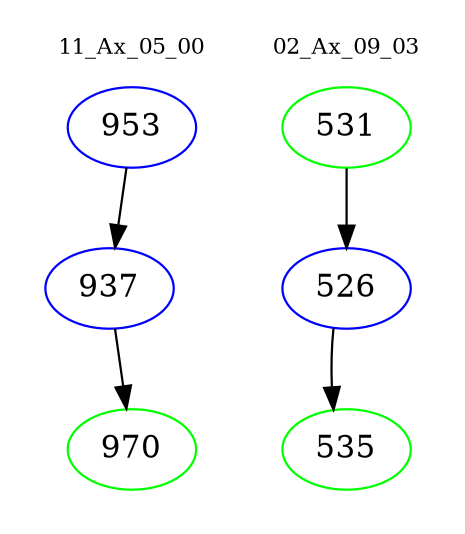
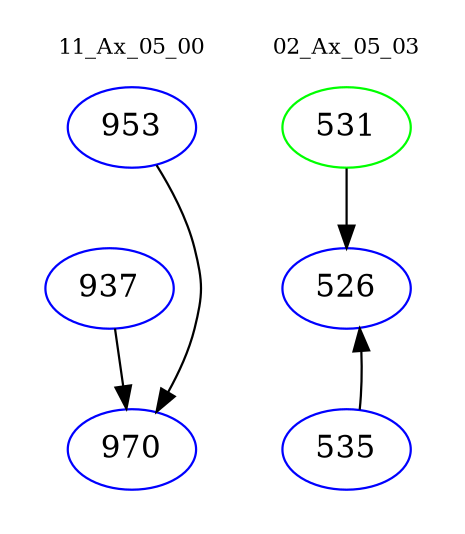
(347, 48) -> (347, 48)
(122, 196) -> (200, 277)
(332, 358) -> (362, 381)
(132, 449) -> (132, 449)
(347, 449) -> (347, 449)
